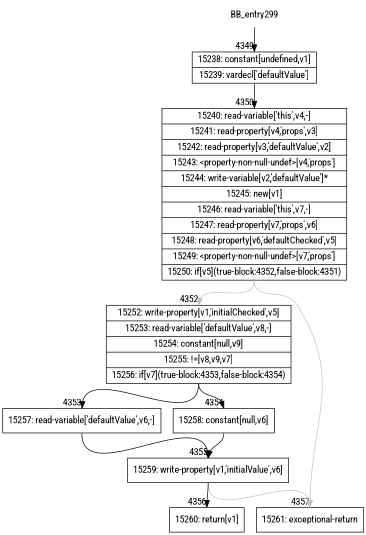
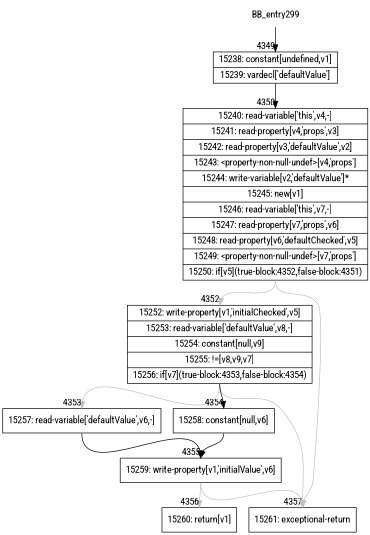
(144, 397) -> (154, 397)
none -> (288, 419)
(208, 494) -> (200, 494)
